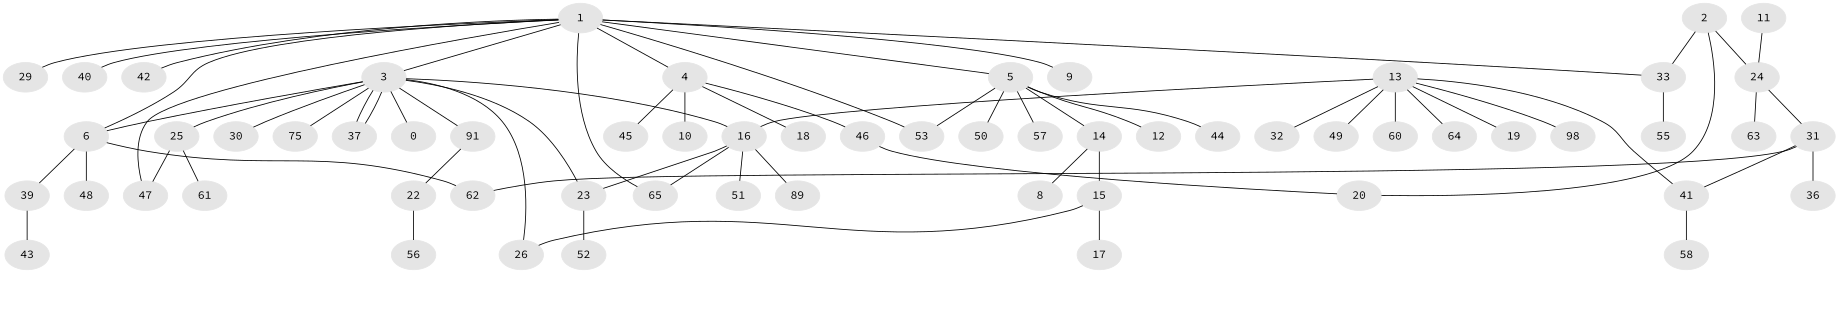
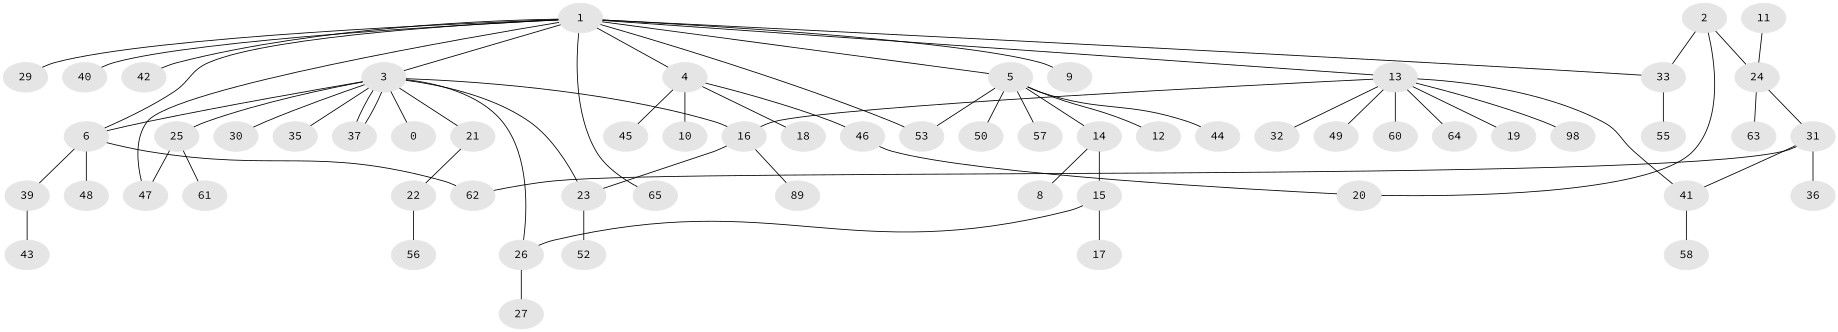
none -> (1007, 49)
(295, 136) -> (295, 136)
(473, 136) -> (473, 136)
(700, 166) -> none
(738, 196) -> none
none -> (521, 314)
